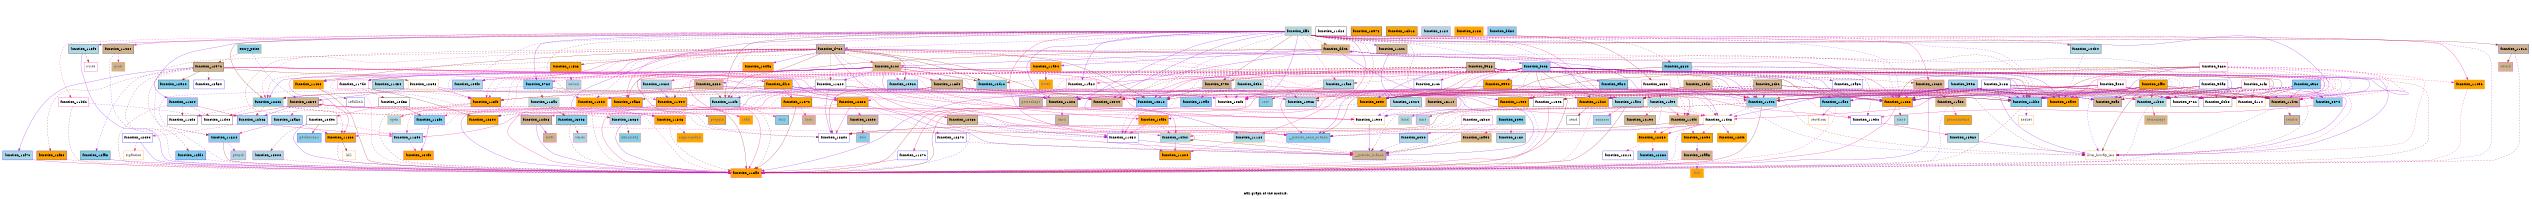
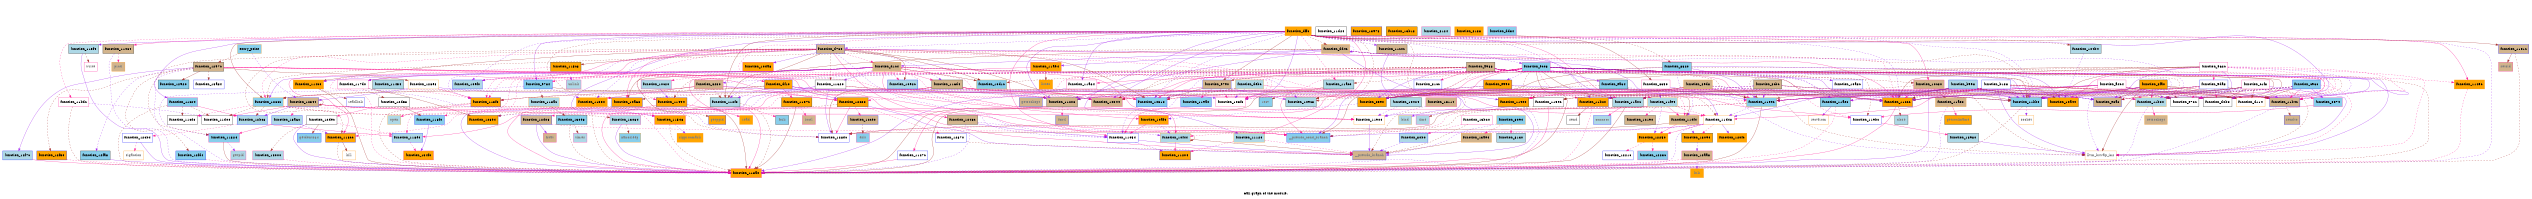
(1298, 31) -> (1298, 31)
(2388, 86) -> (2214, 74)
